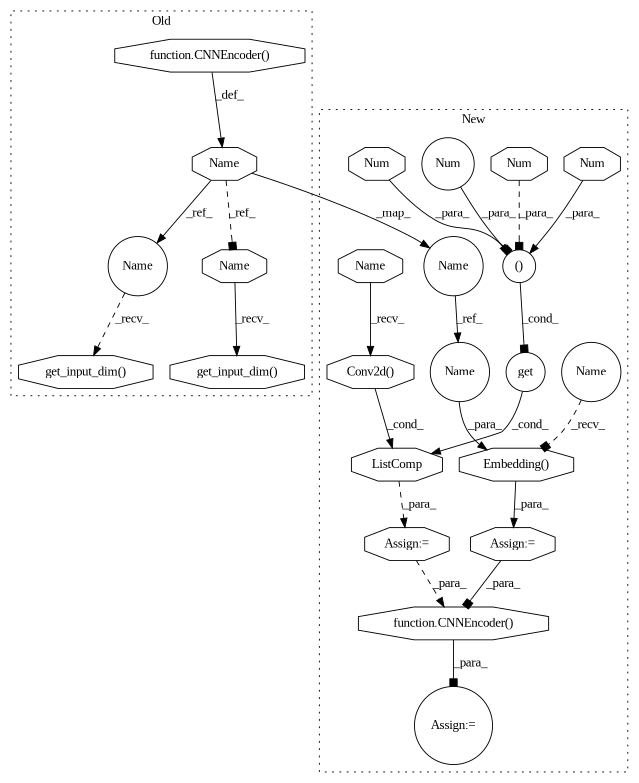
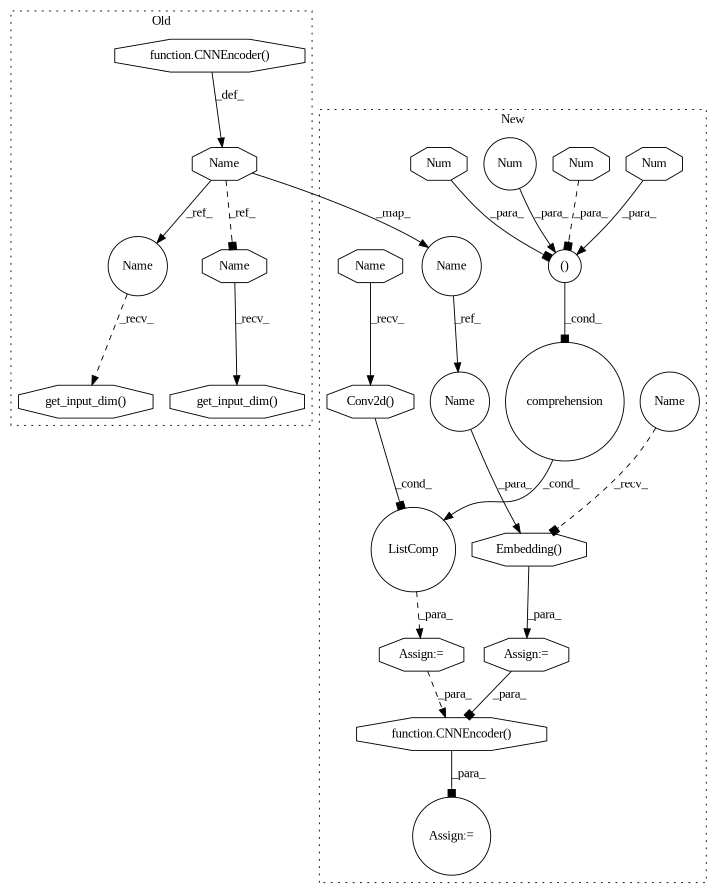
(526, 372) -> (565, 402)
(382, 414) -> (387, 459)
(397, 465) -> (413, 550)
